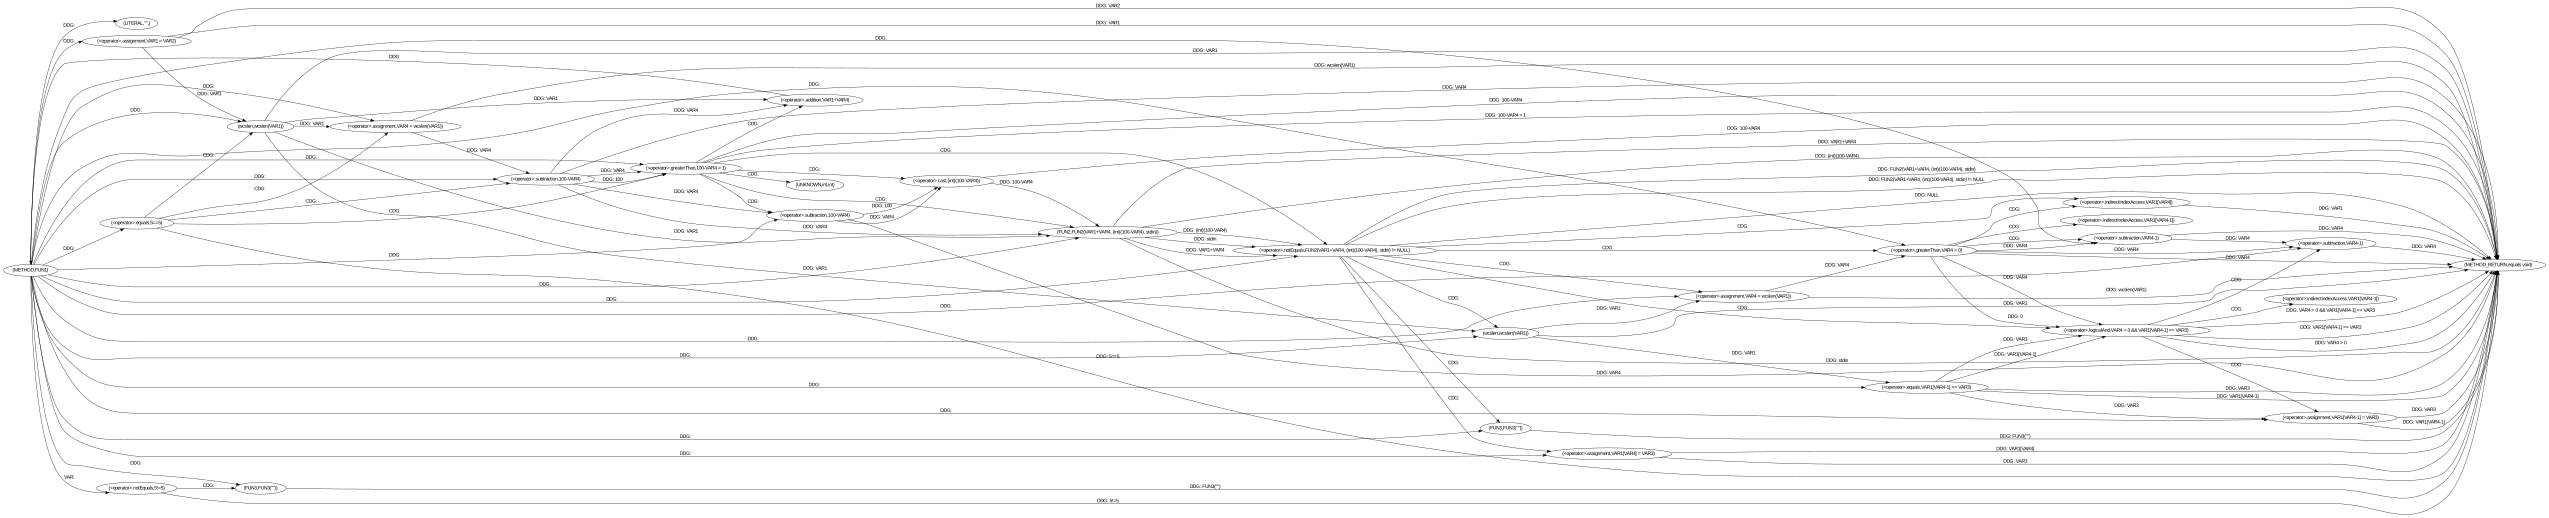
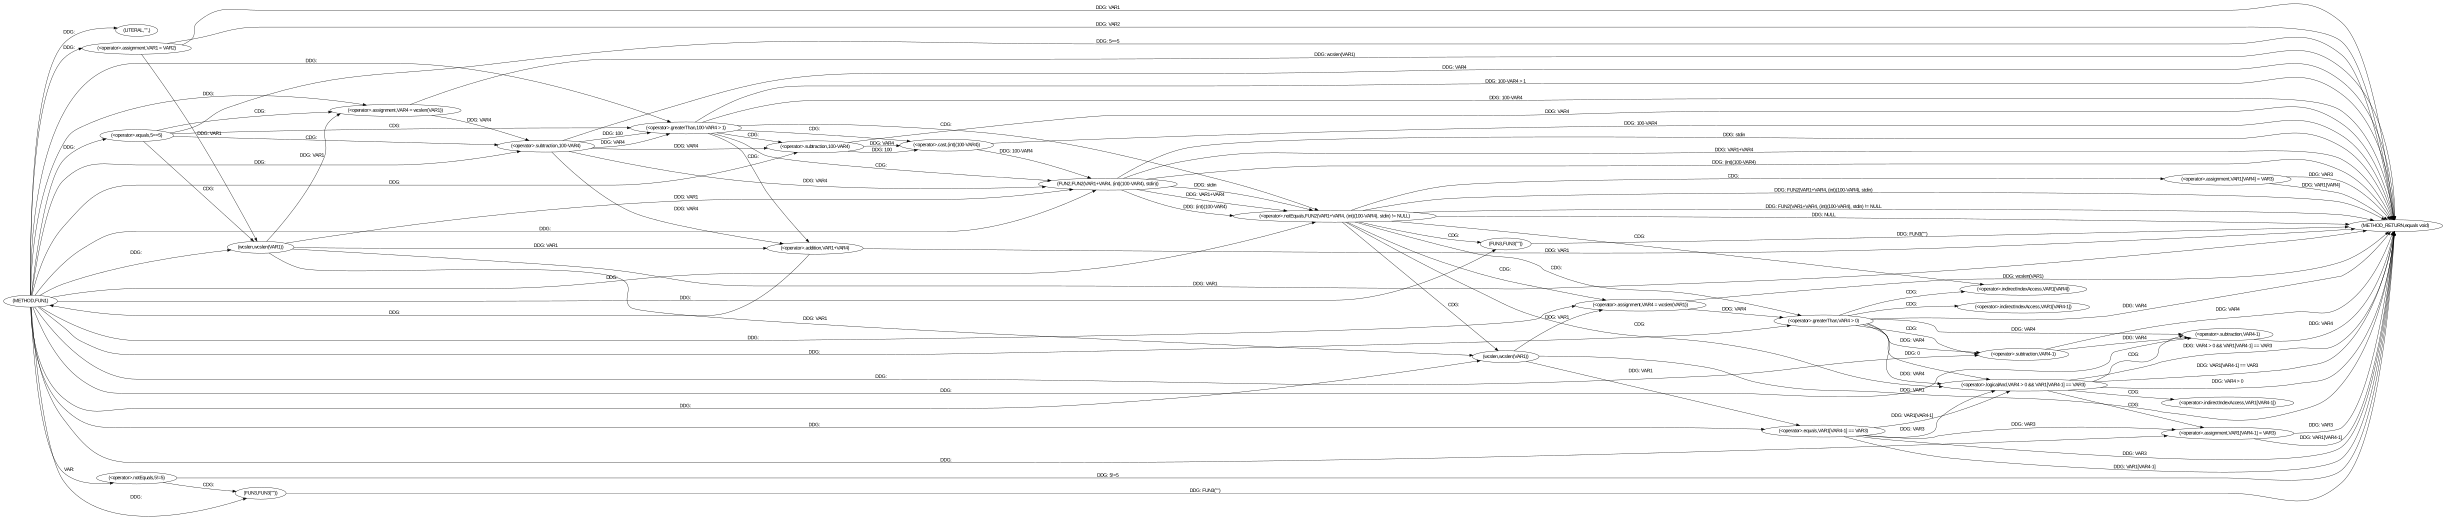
(815, 185) -> none
(2339, 218) -> (1607, 253)
(721, 456) -> none
